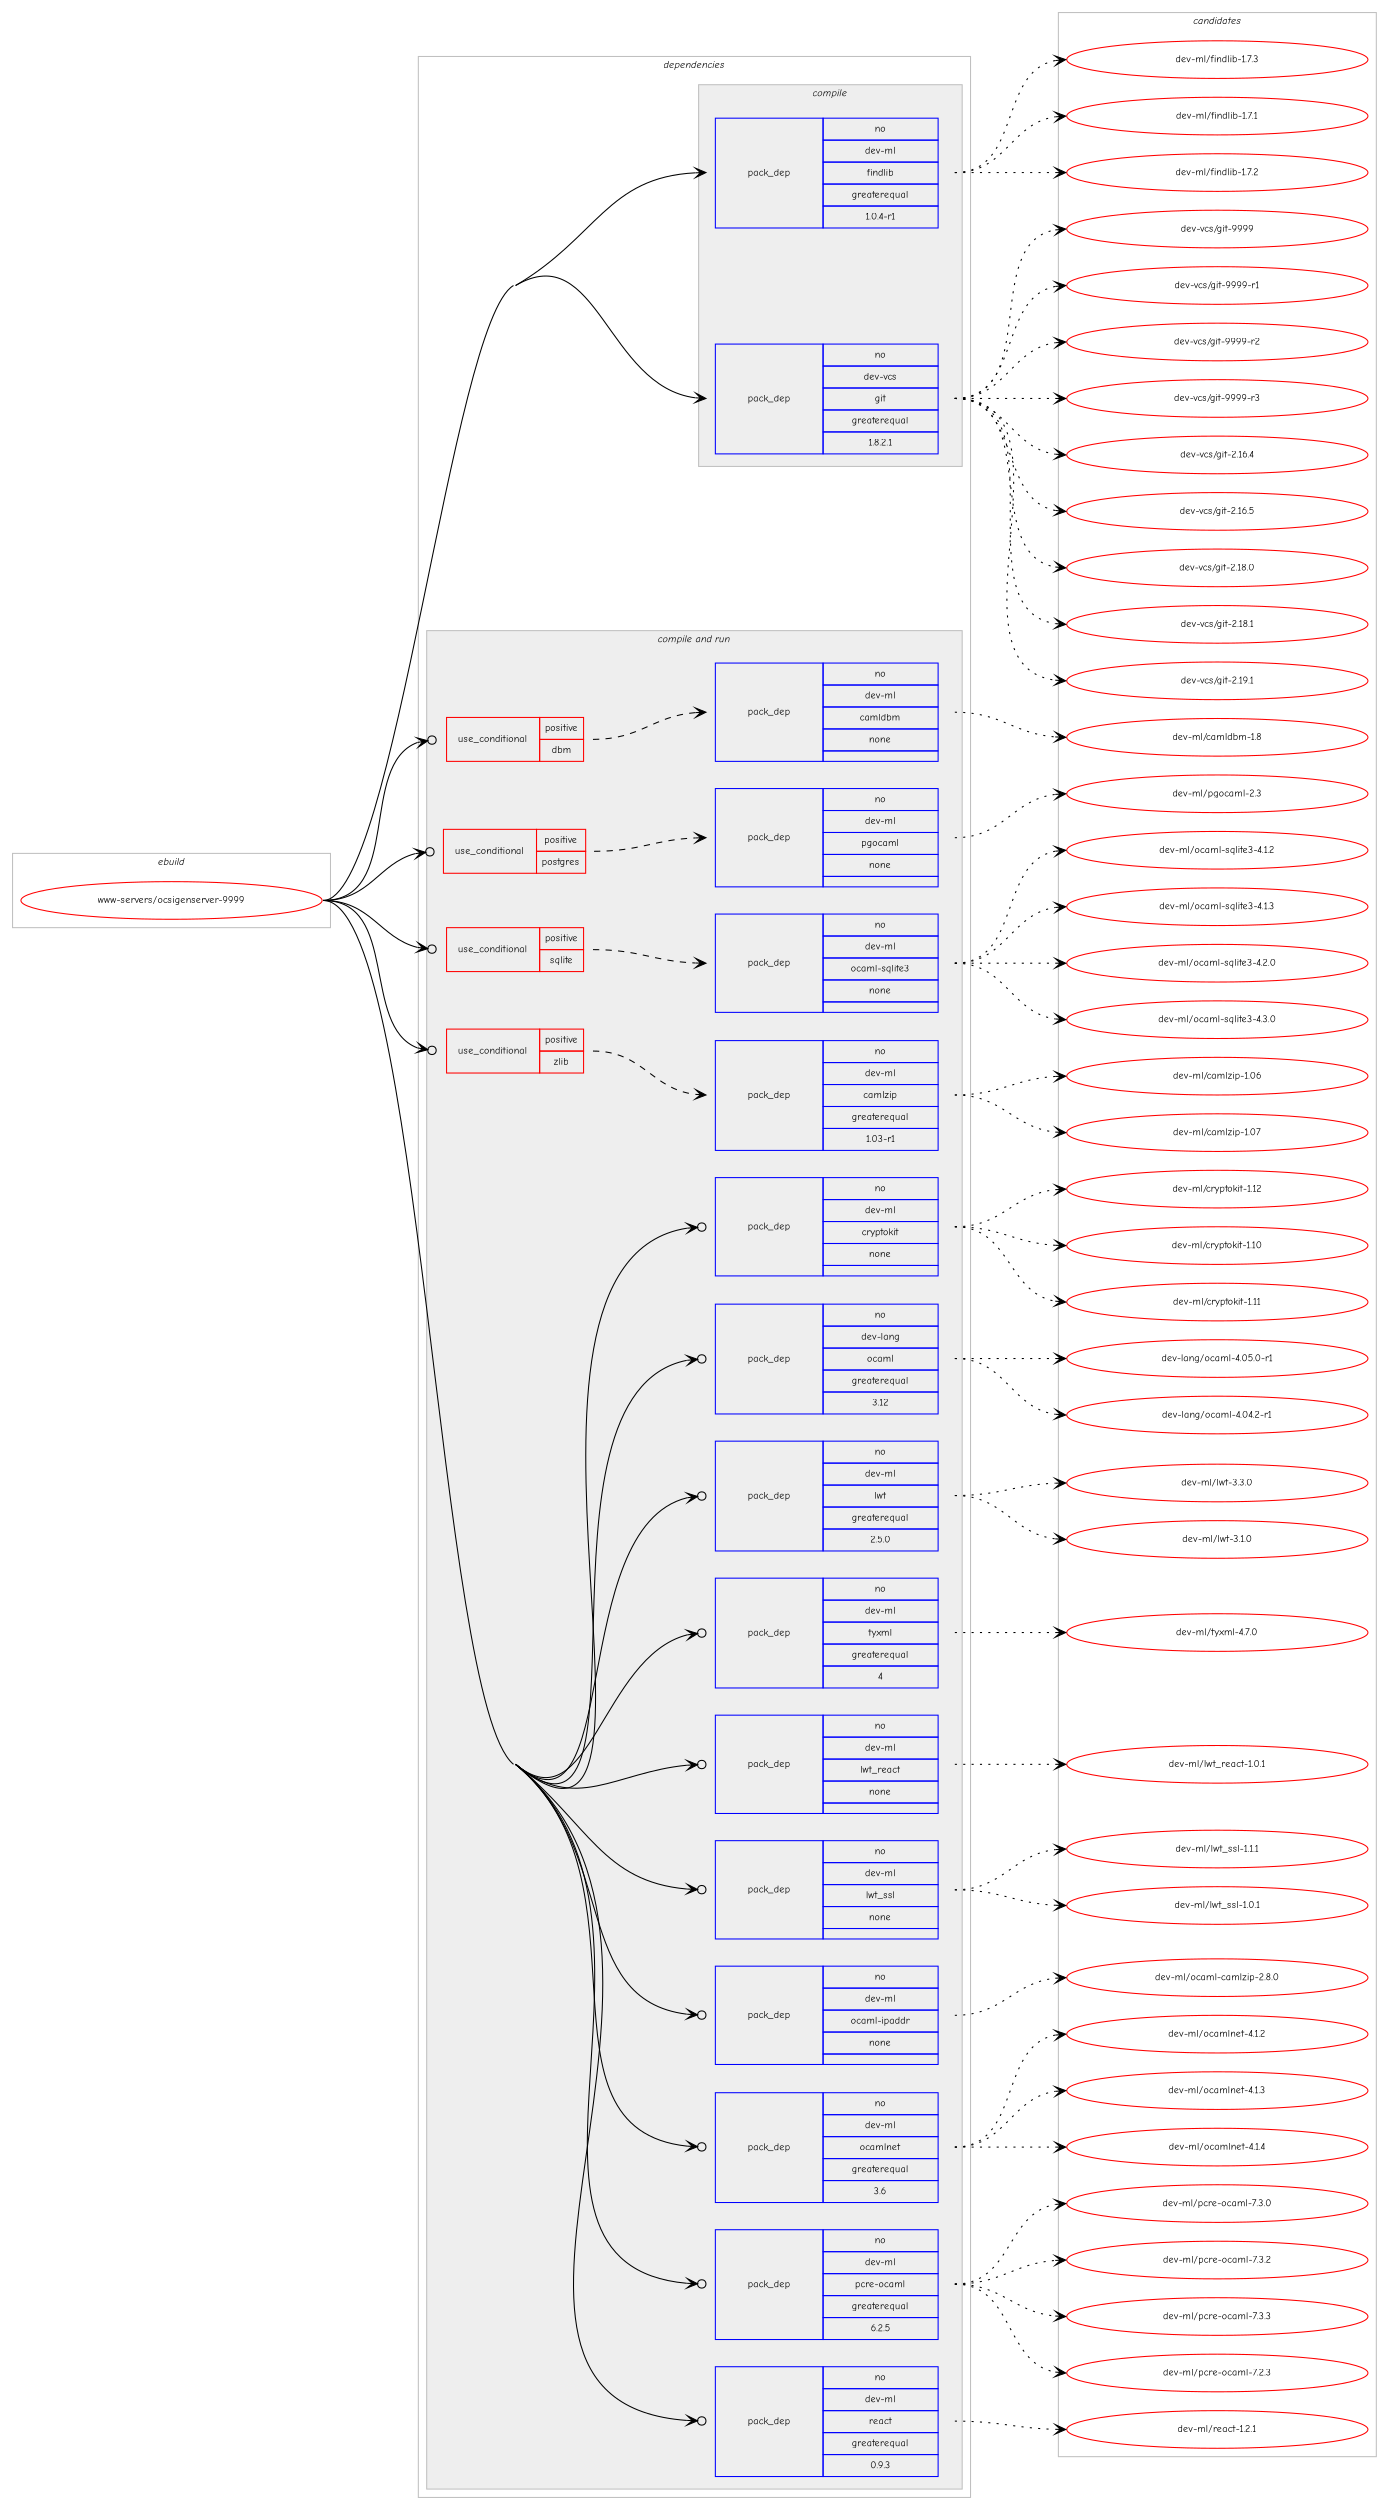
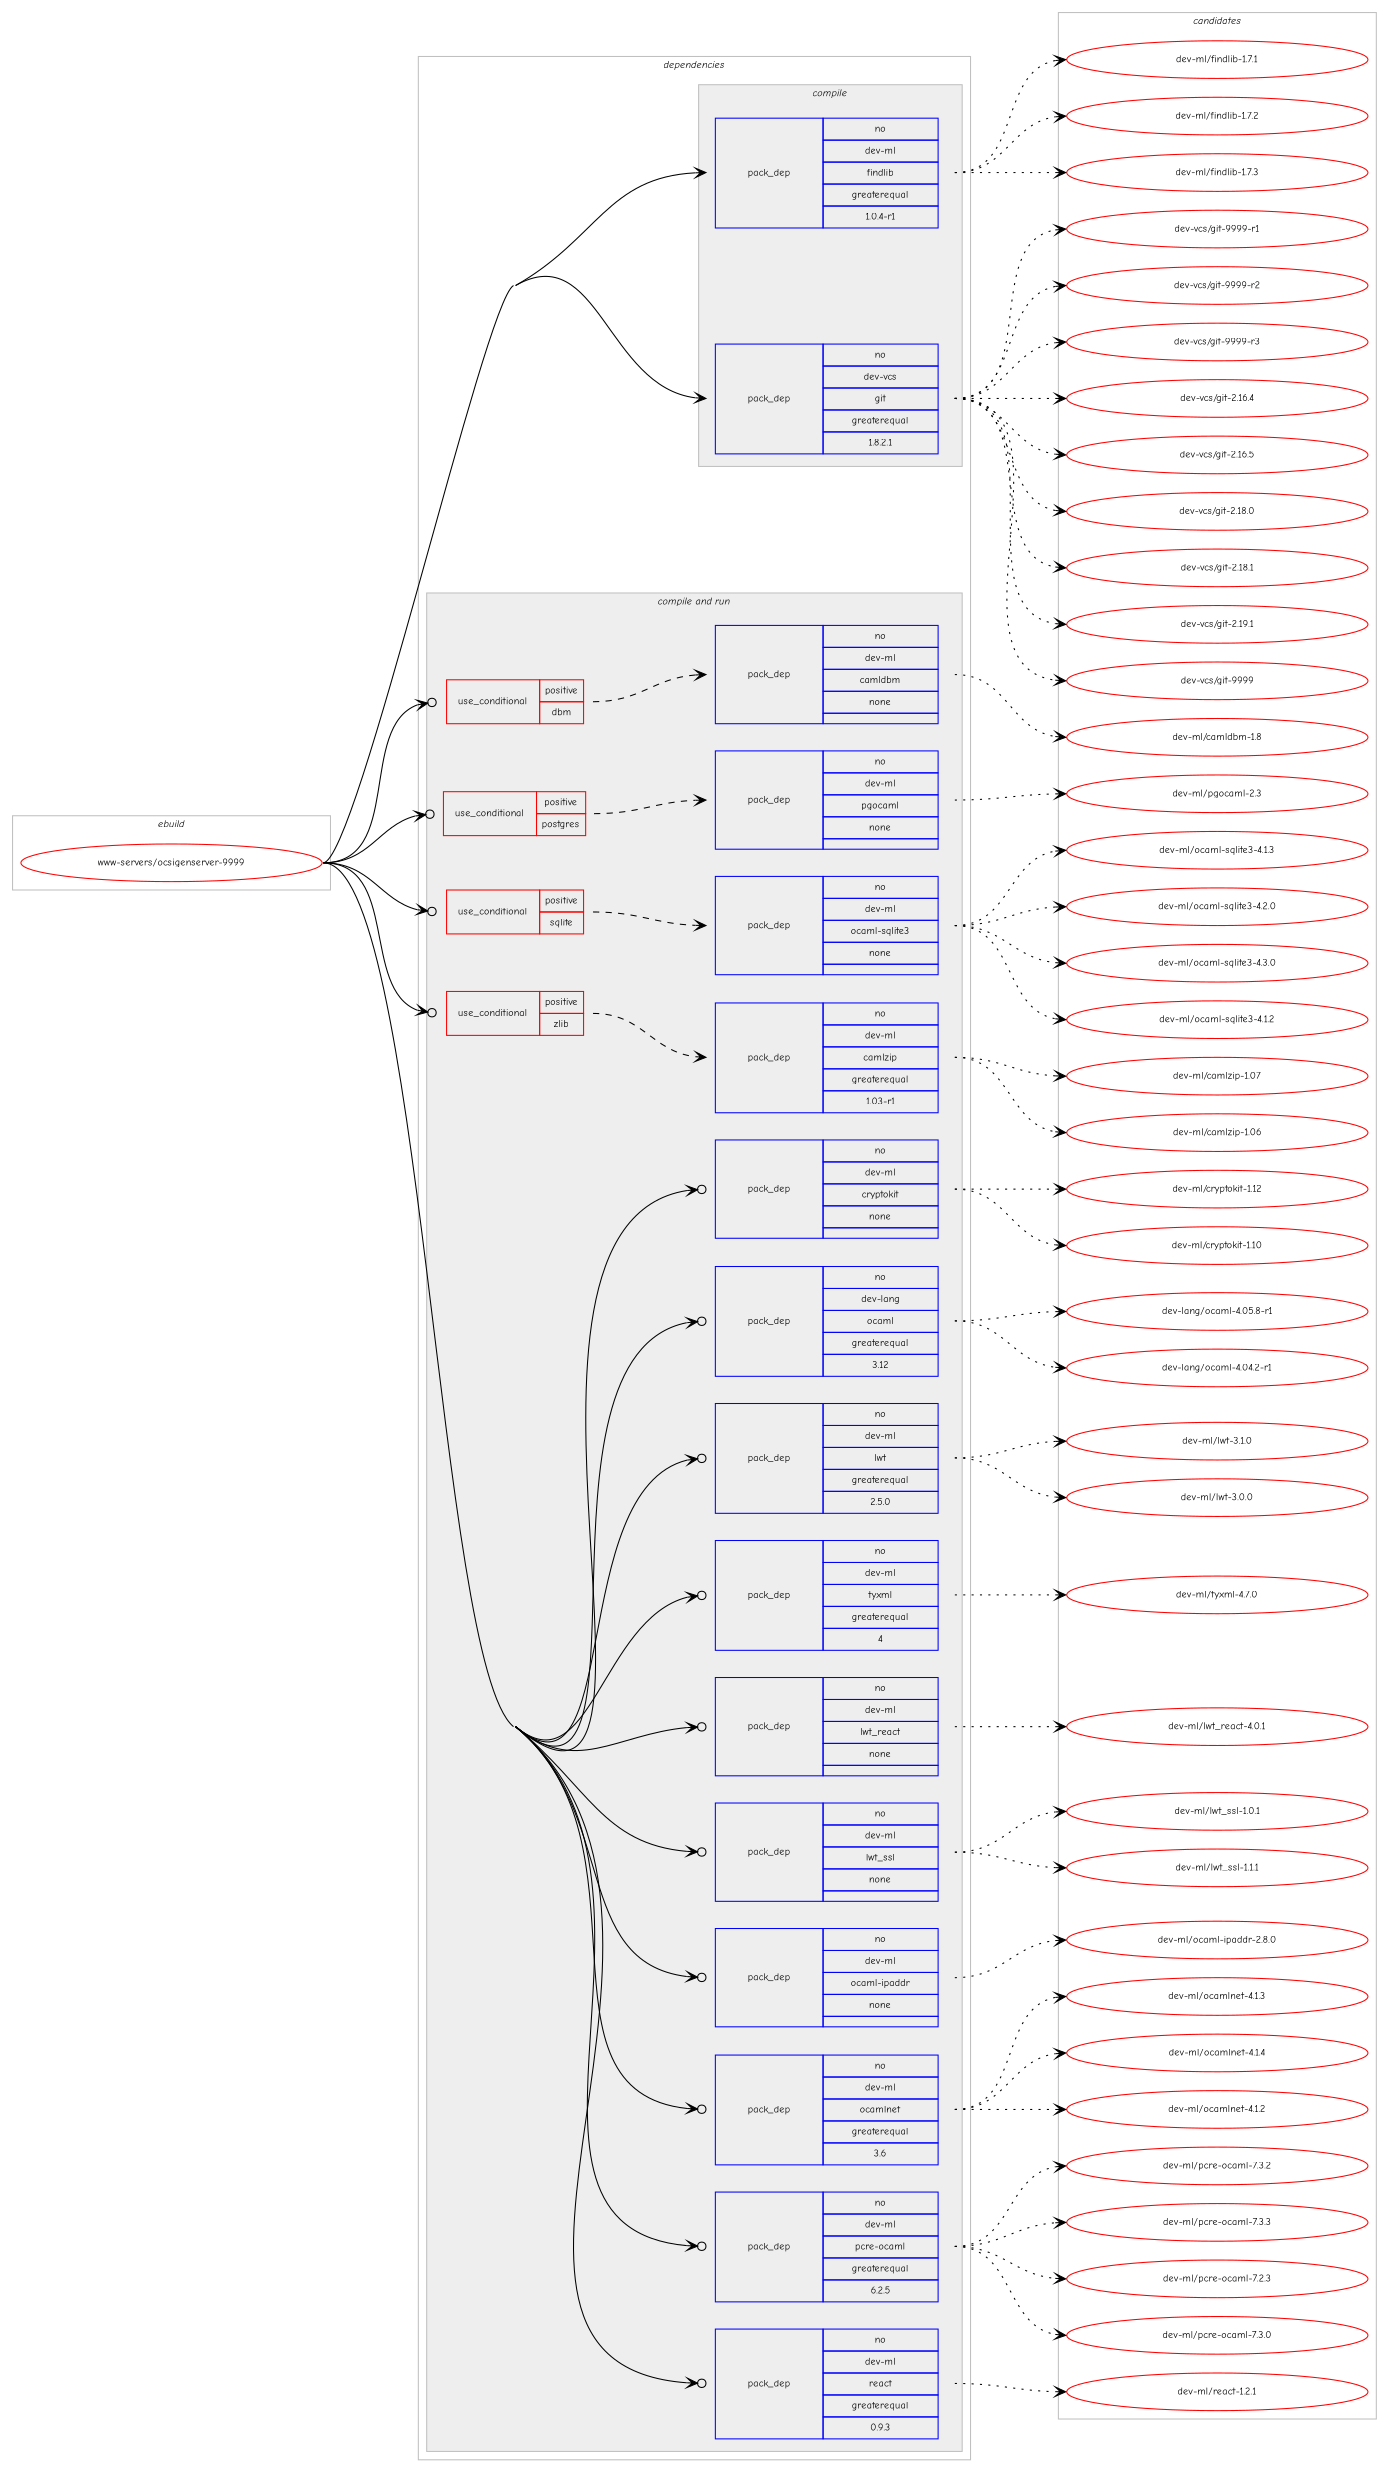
(1217, 1302) -> none
(1217, 1359) -> (1217, 1311)
(1217, 1483) -> (1217, 1498)
(1217, 1764) -> (1217, 1727)
(1217, 1978) -> (1217, 1940)
